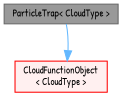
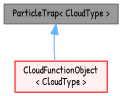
(68, 37) -> (54, 48)
